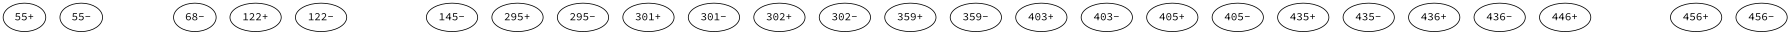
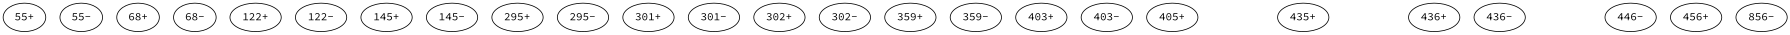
none -> (138, 17)
none -> (387, 17)
(1238, 17) -> none
(1369, 17) -> none
(1565, 17) -> none
none -> (1631, 17)
(1762, 17) -> (1762, 17)
